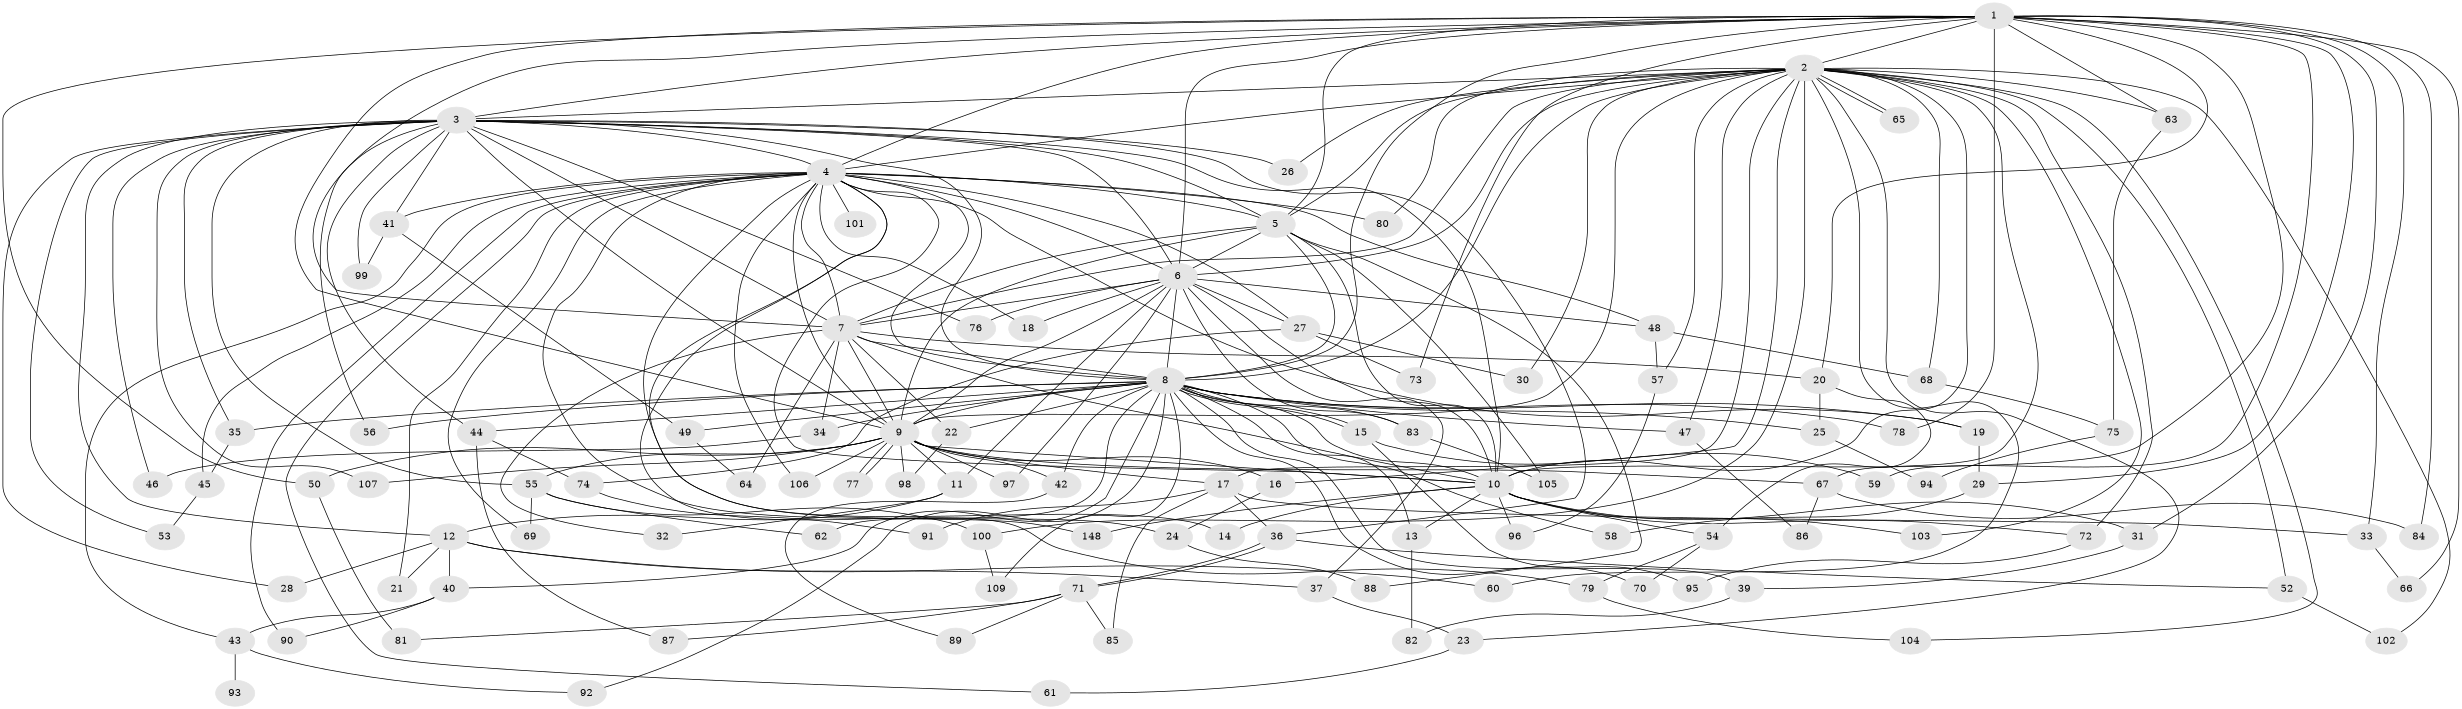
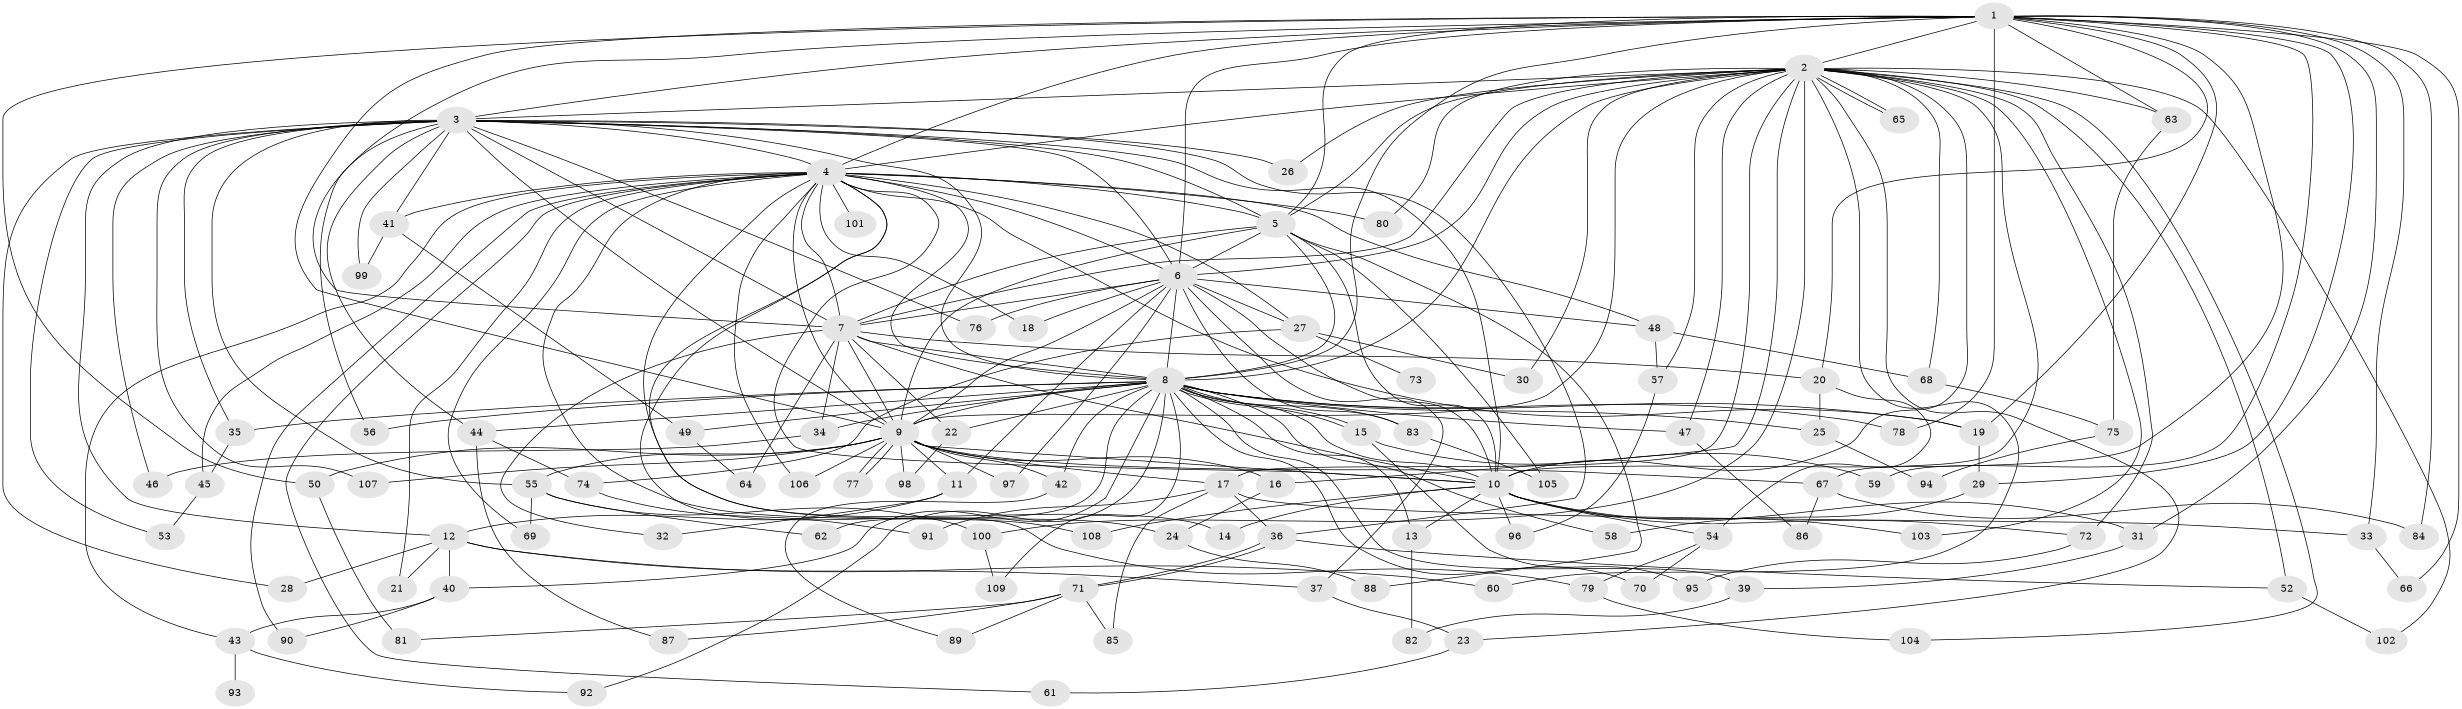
(1668, 64) -> (2192, 181)
(1092, 537) -> (1092, 537)
